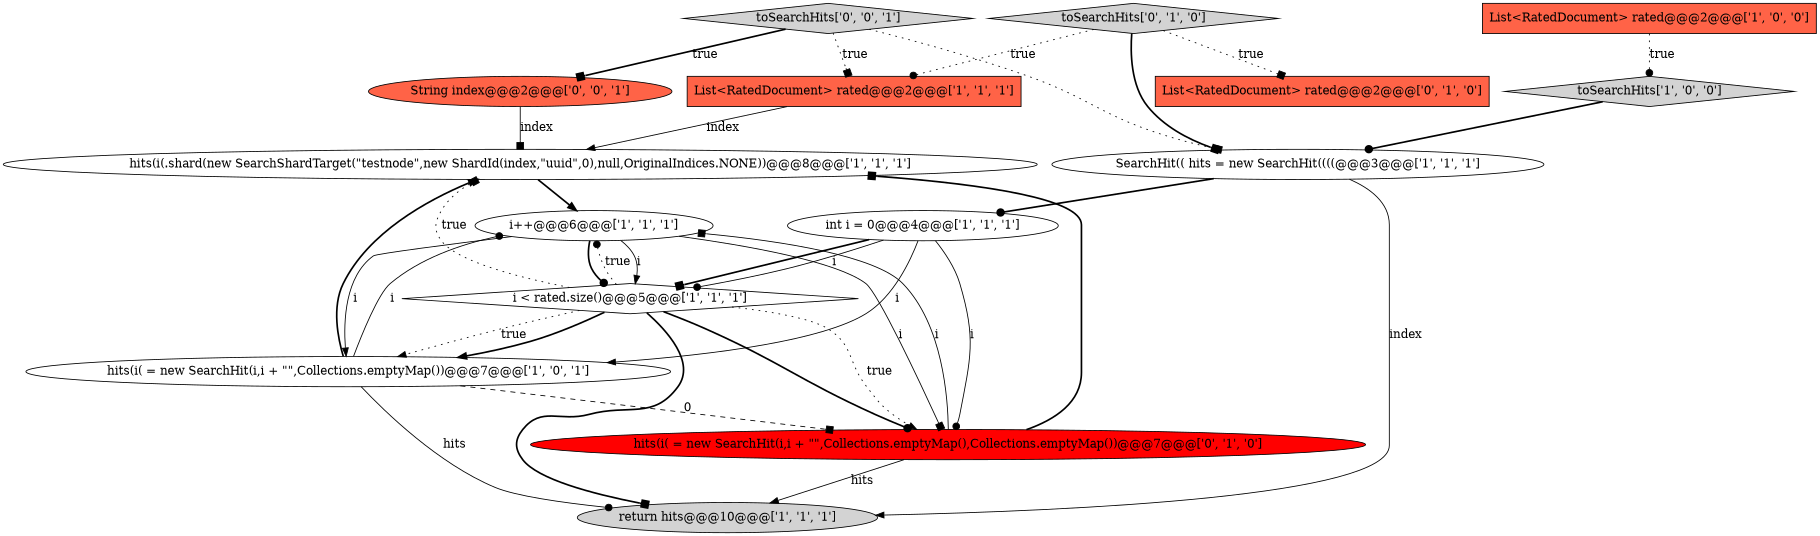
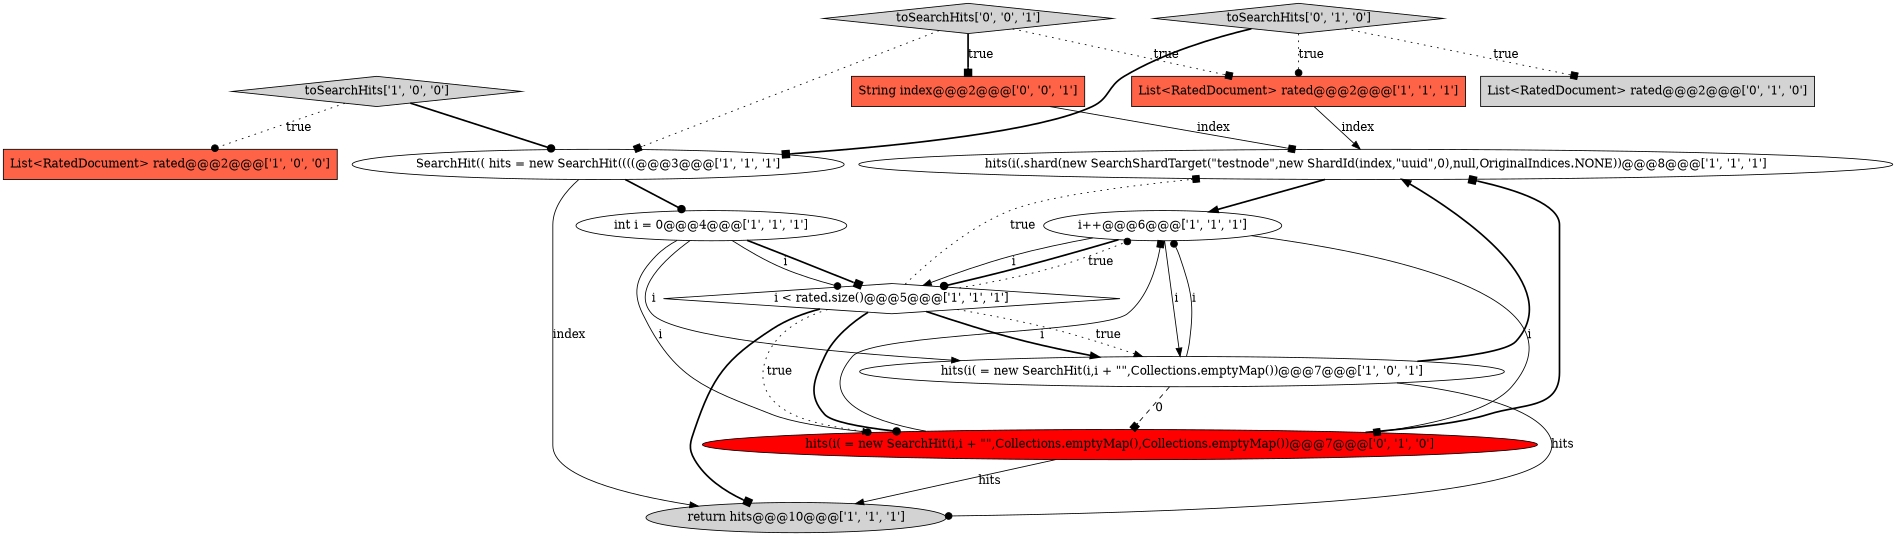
(1649, 52) -> (281, 125)
(520, 91) -> (968, 91)
(1322, 91) -> (1648, 91)
